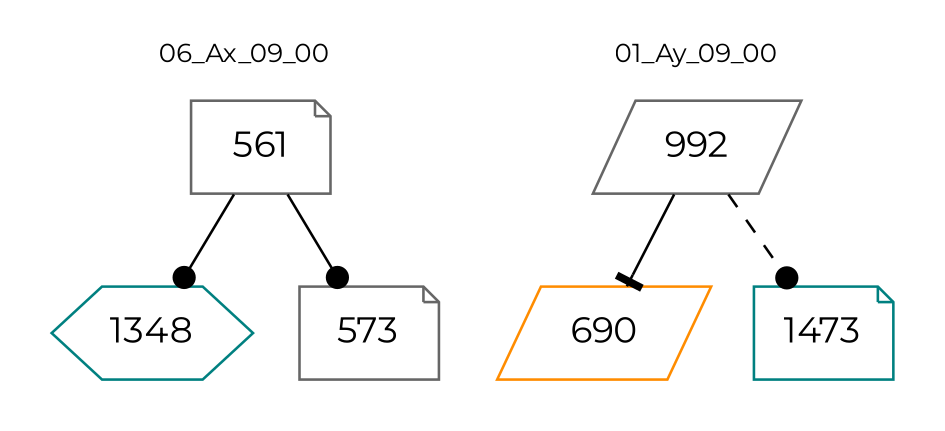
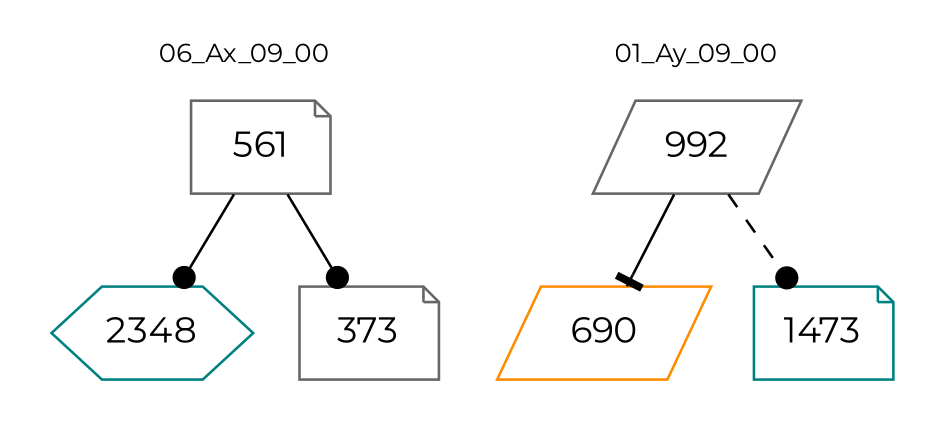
(152, 333) -> (152, 333)
(369, 333) -> (369, 333)
